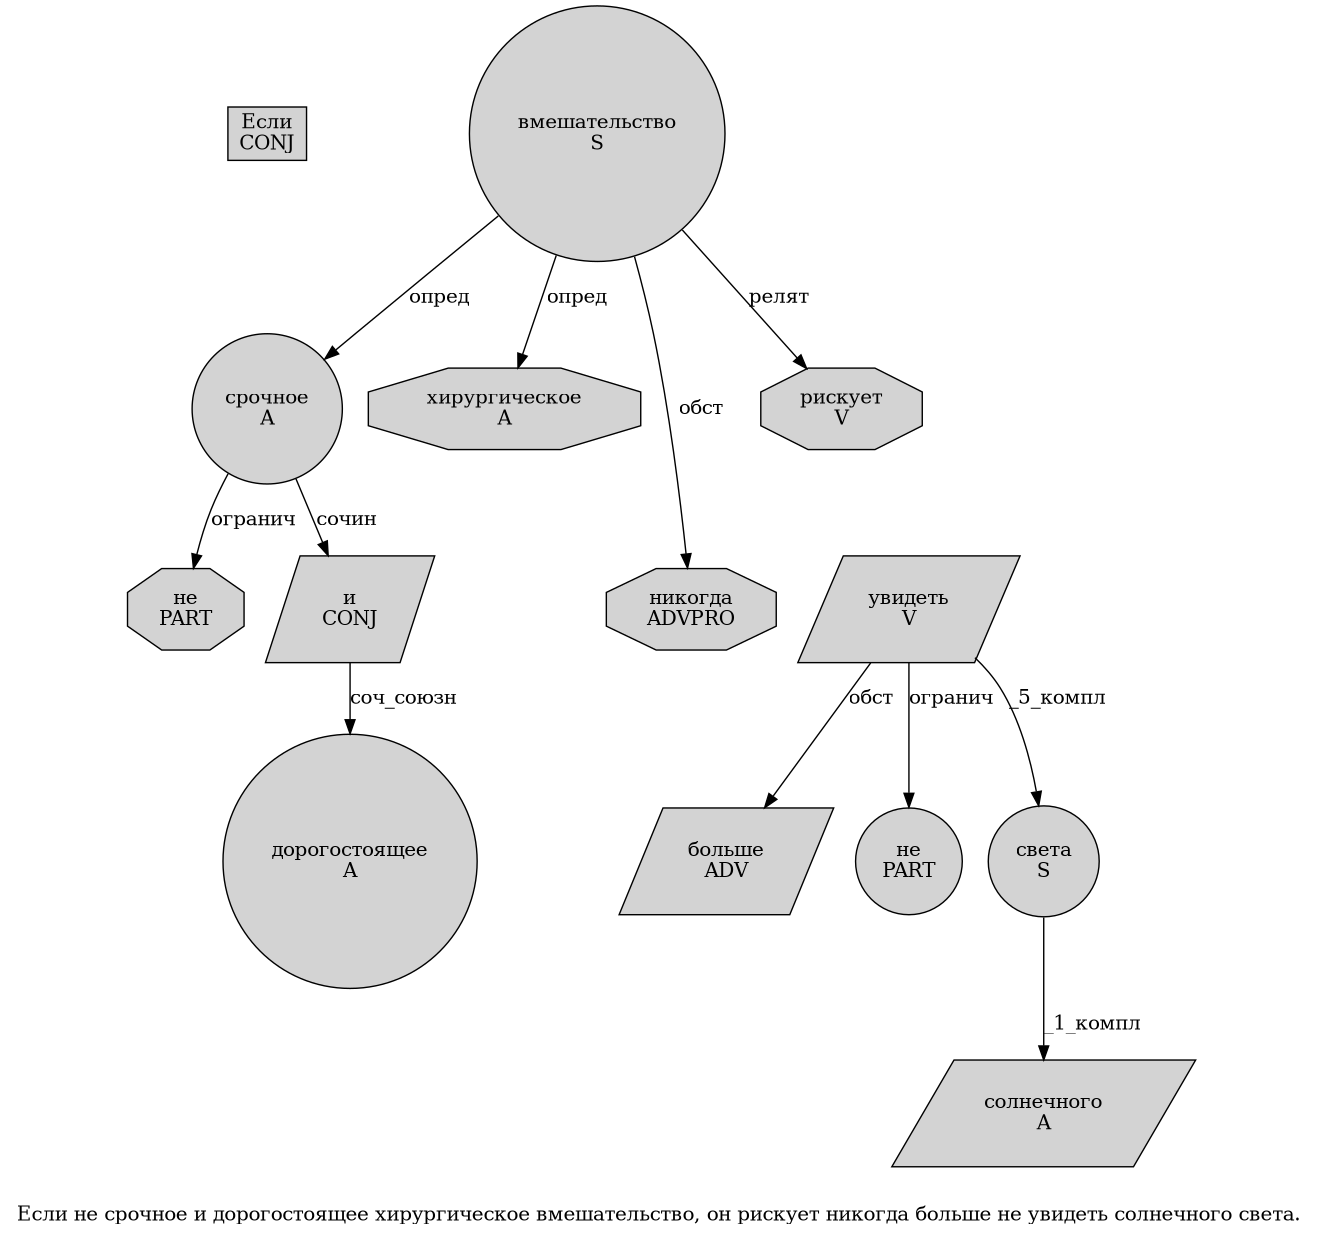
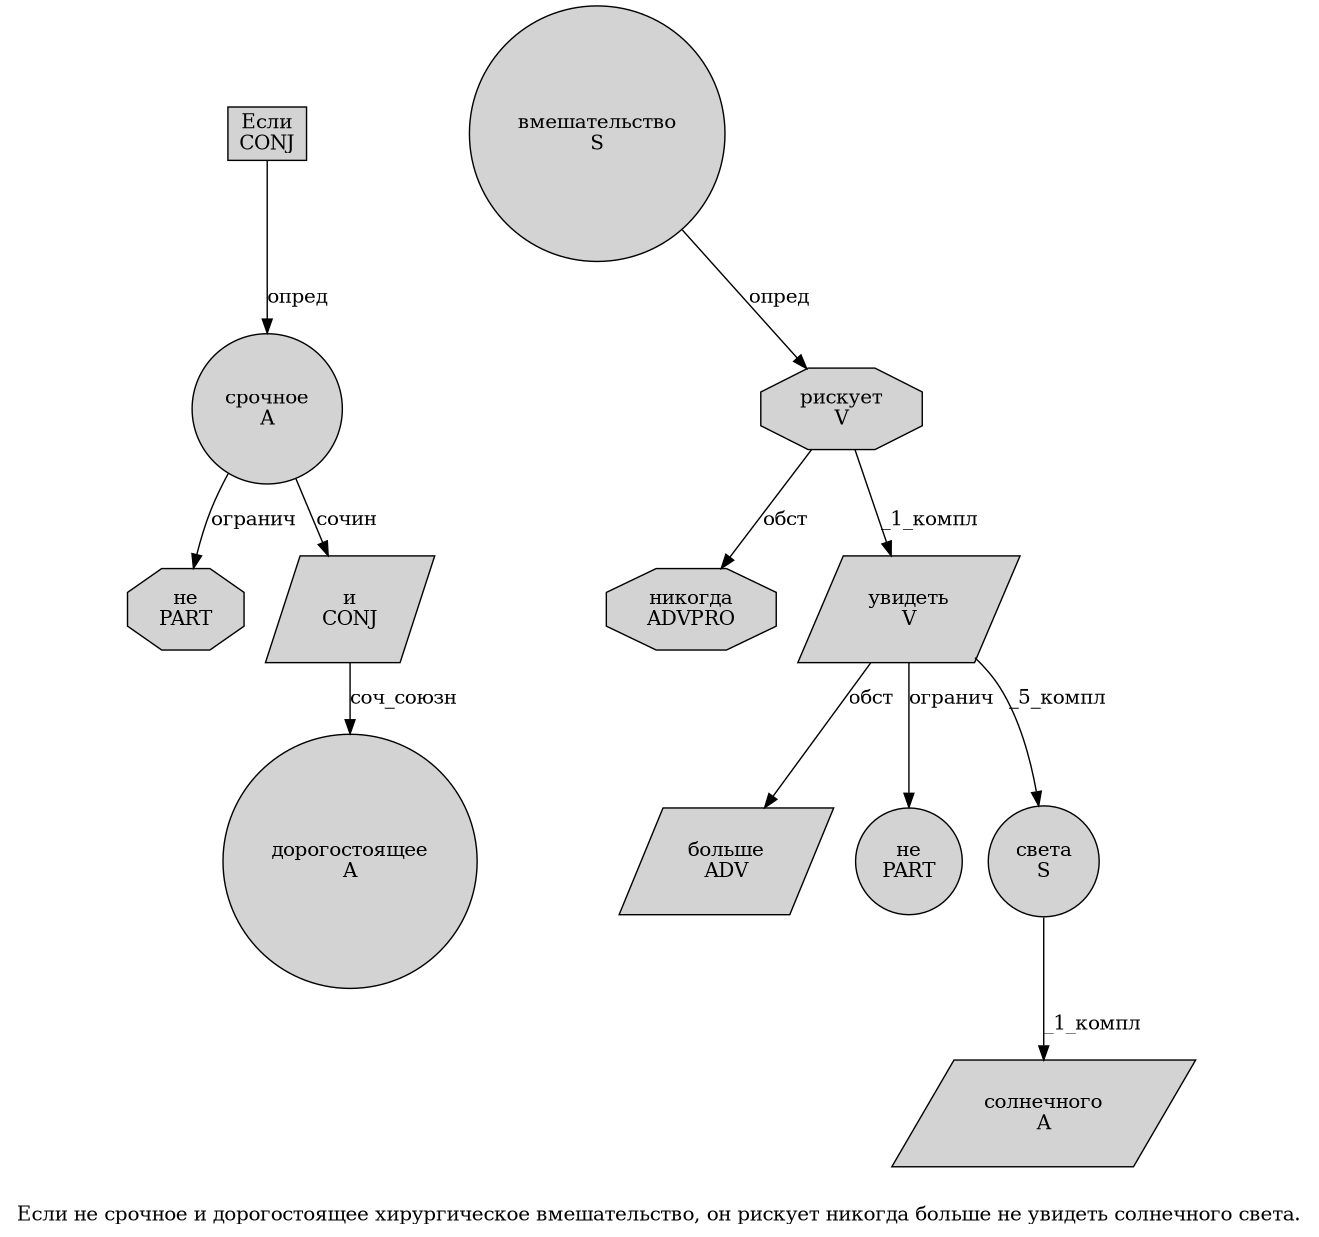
(417, 283) -> (267, 240)
(779, 298) -> (779, 298)
(666, 404) -> (771, 503)
(505, 409) -> none
none -> (871, 496)
